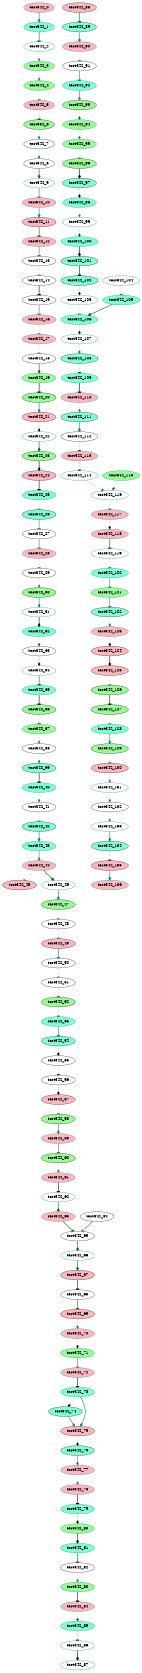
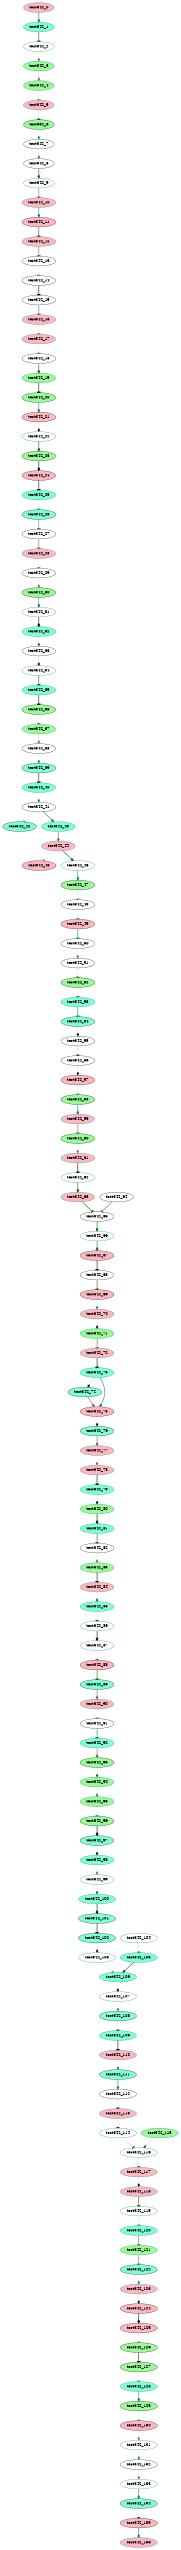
(39, 835) -> (47, 816)
(58, 972) -> (78, 952)
none -> (97, 1655)
